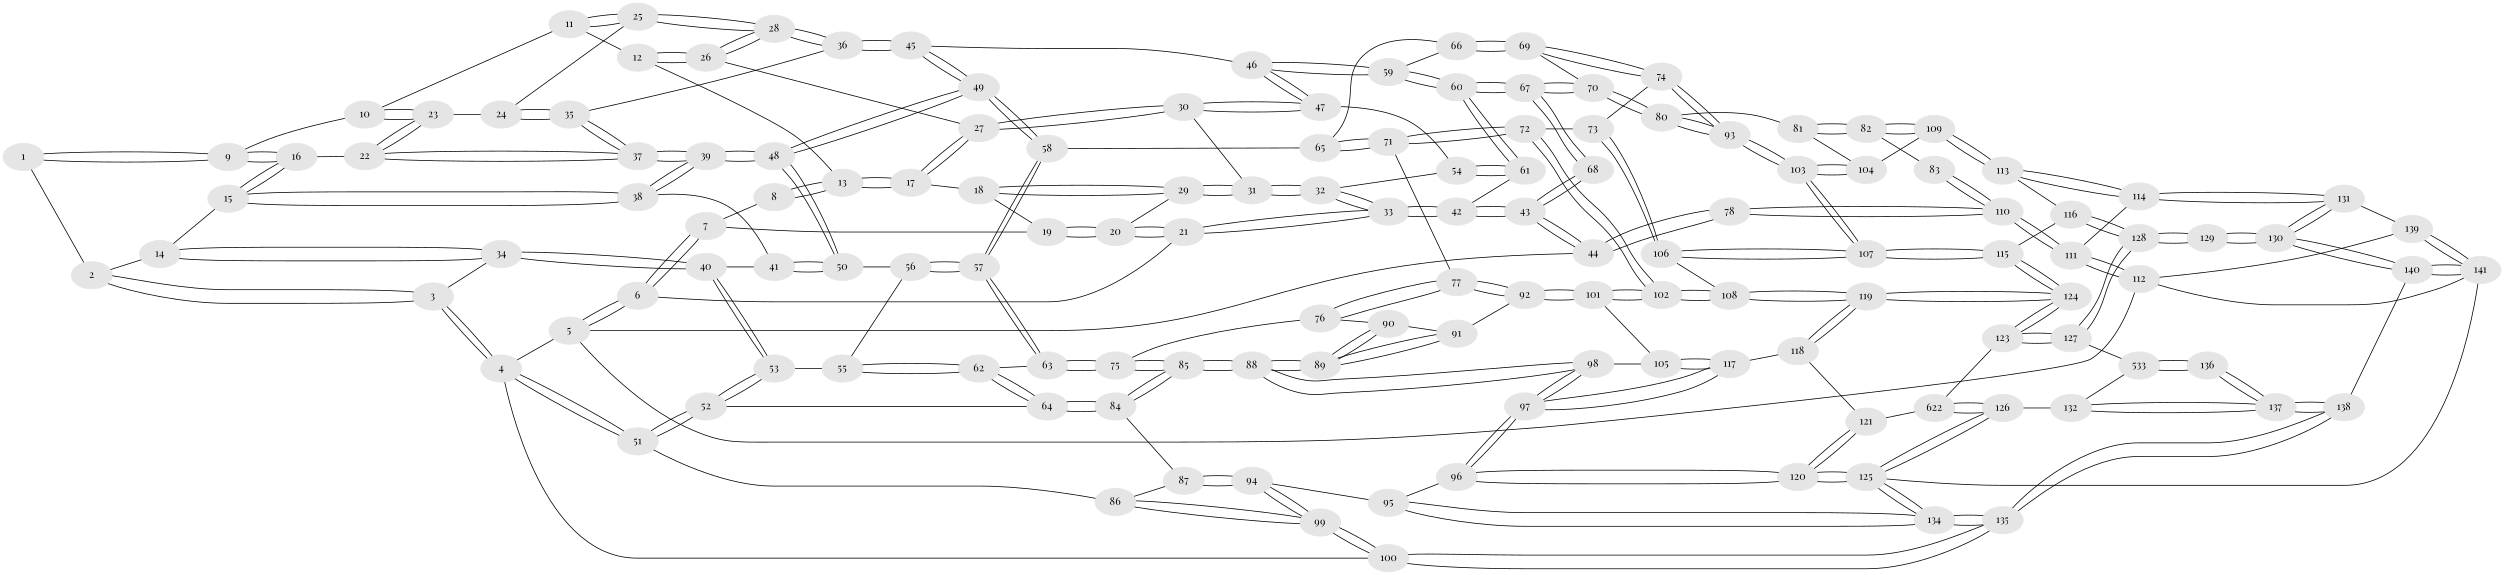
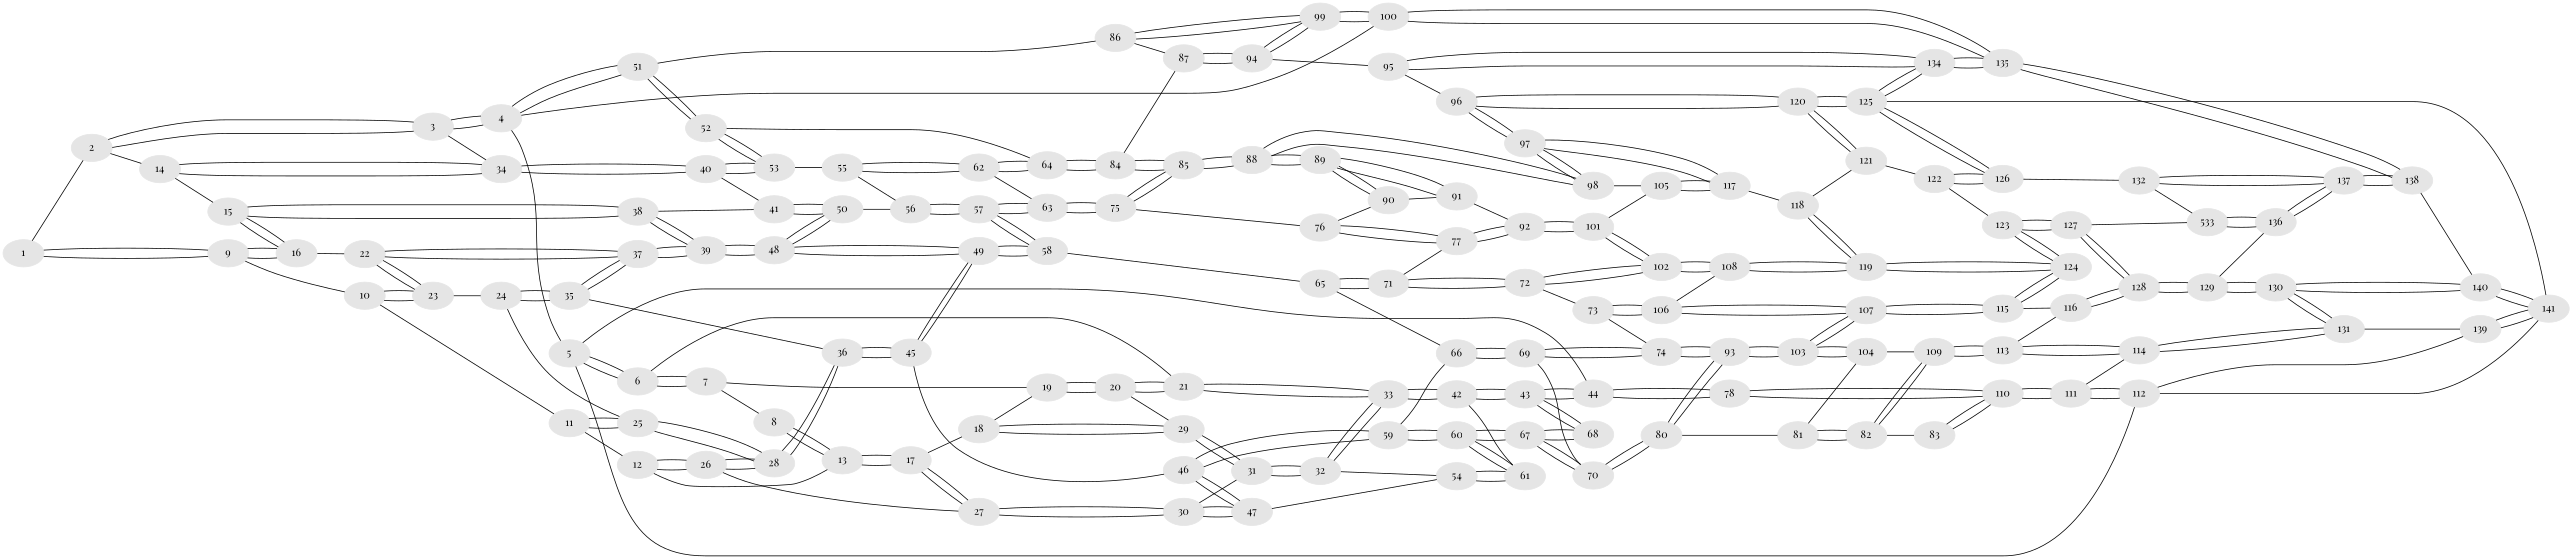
none -> (2242, 255)
(1935, 408) -> (1935, 179)
